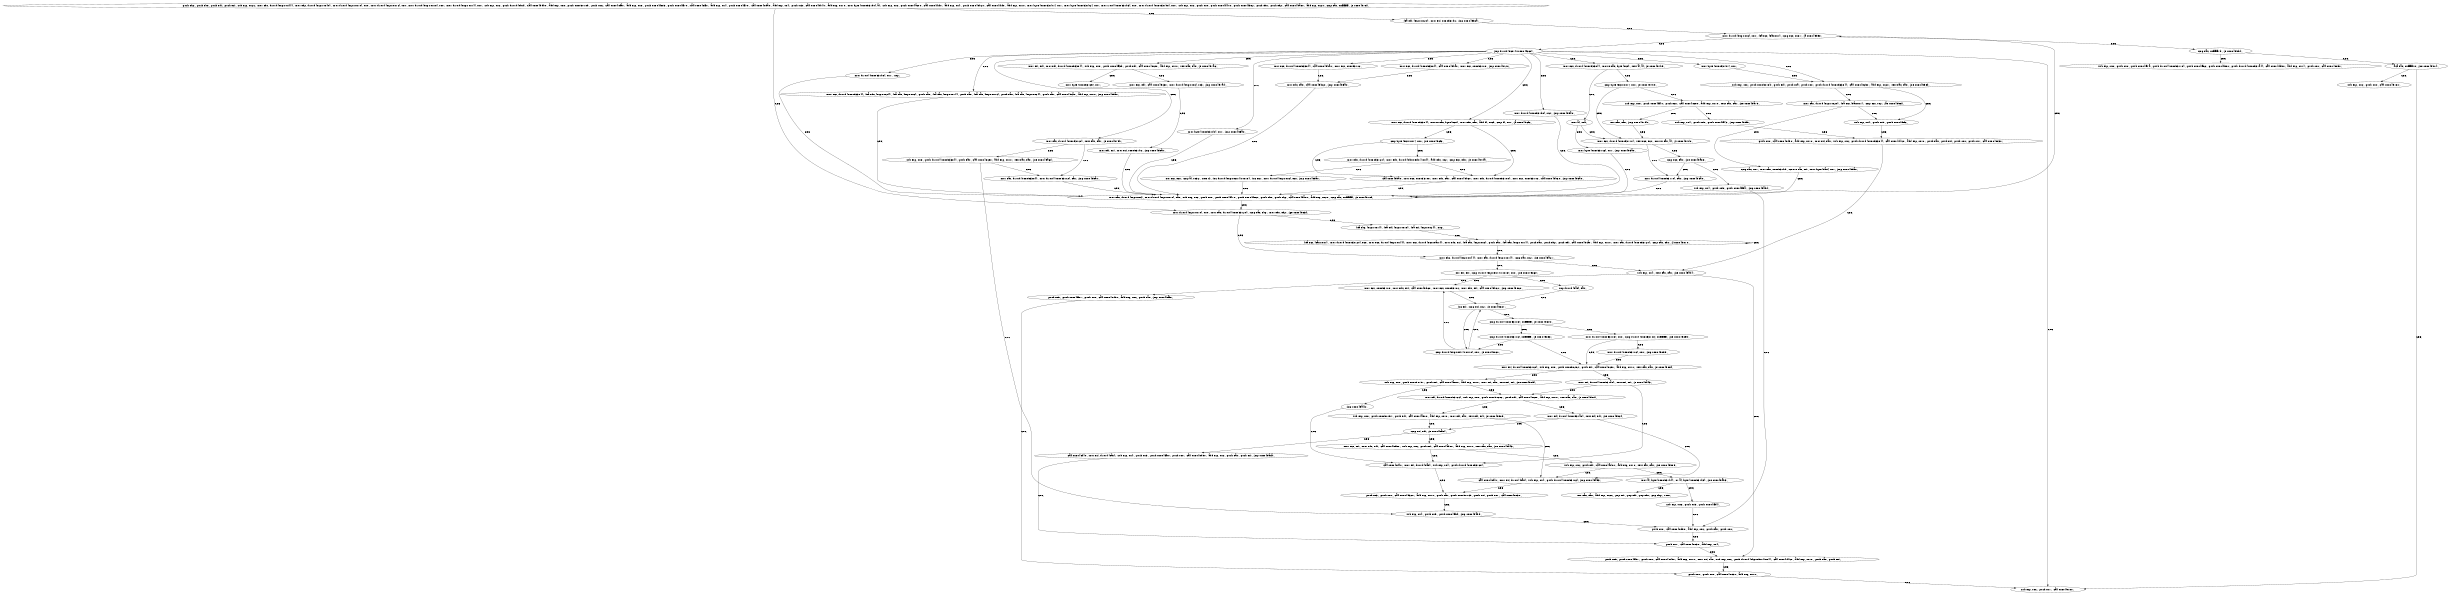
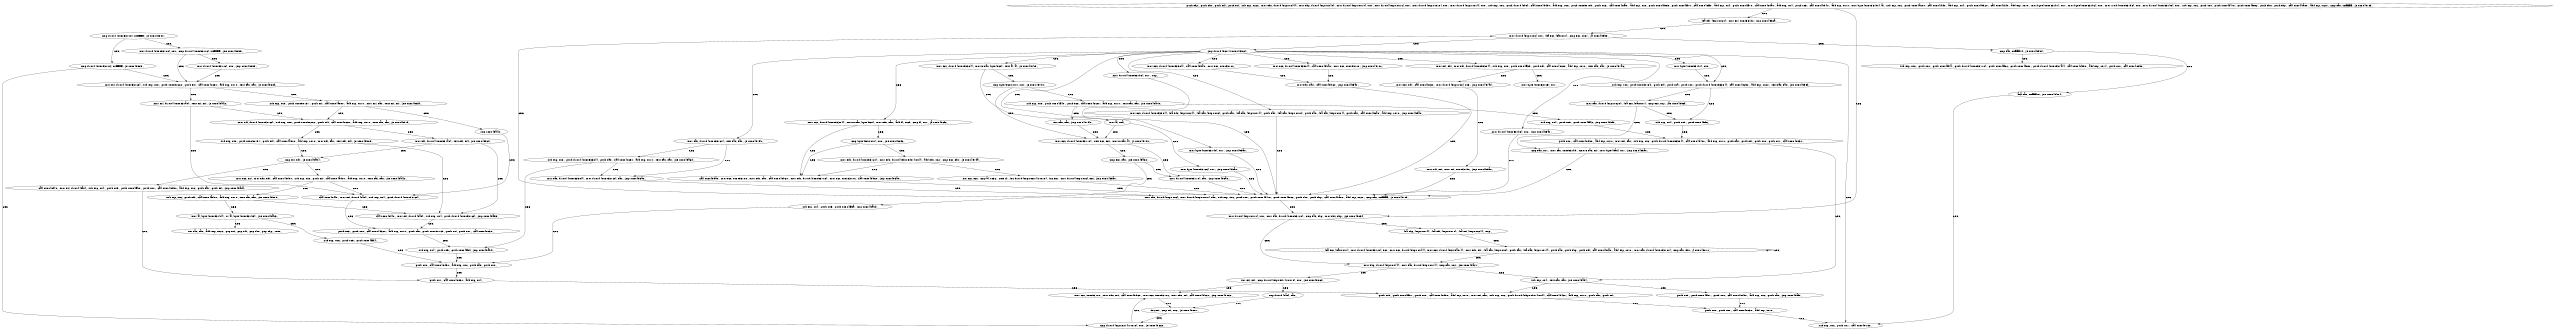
(2374, 85) -> none
(1501, 314) -> none
(1473, 330) -> none
